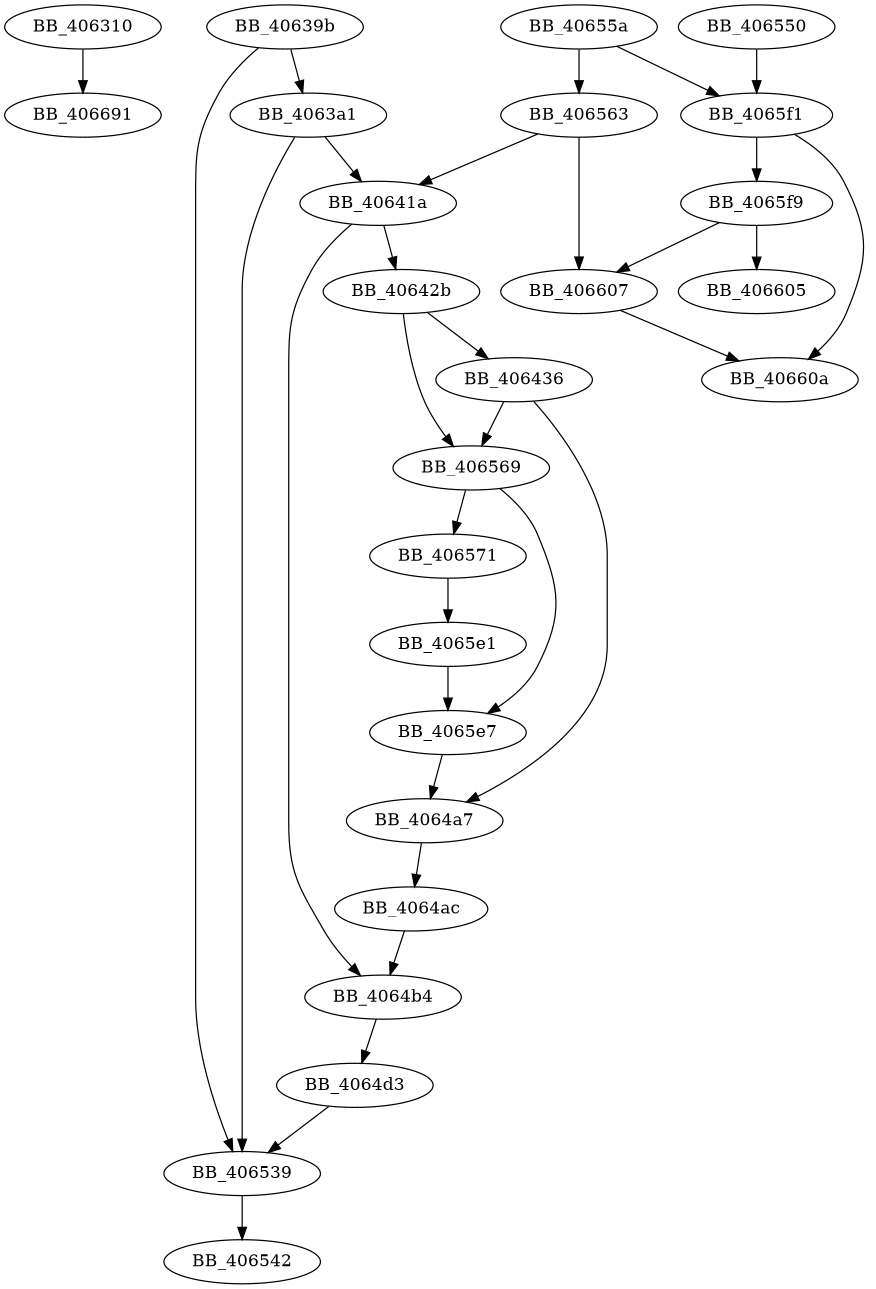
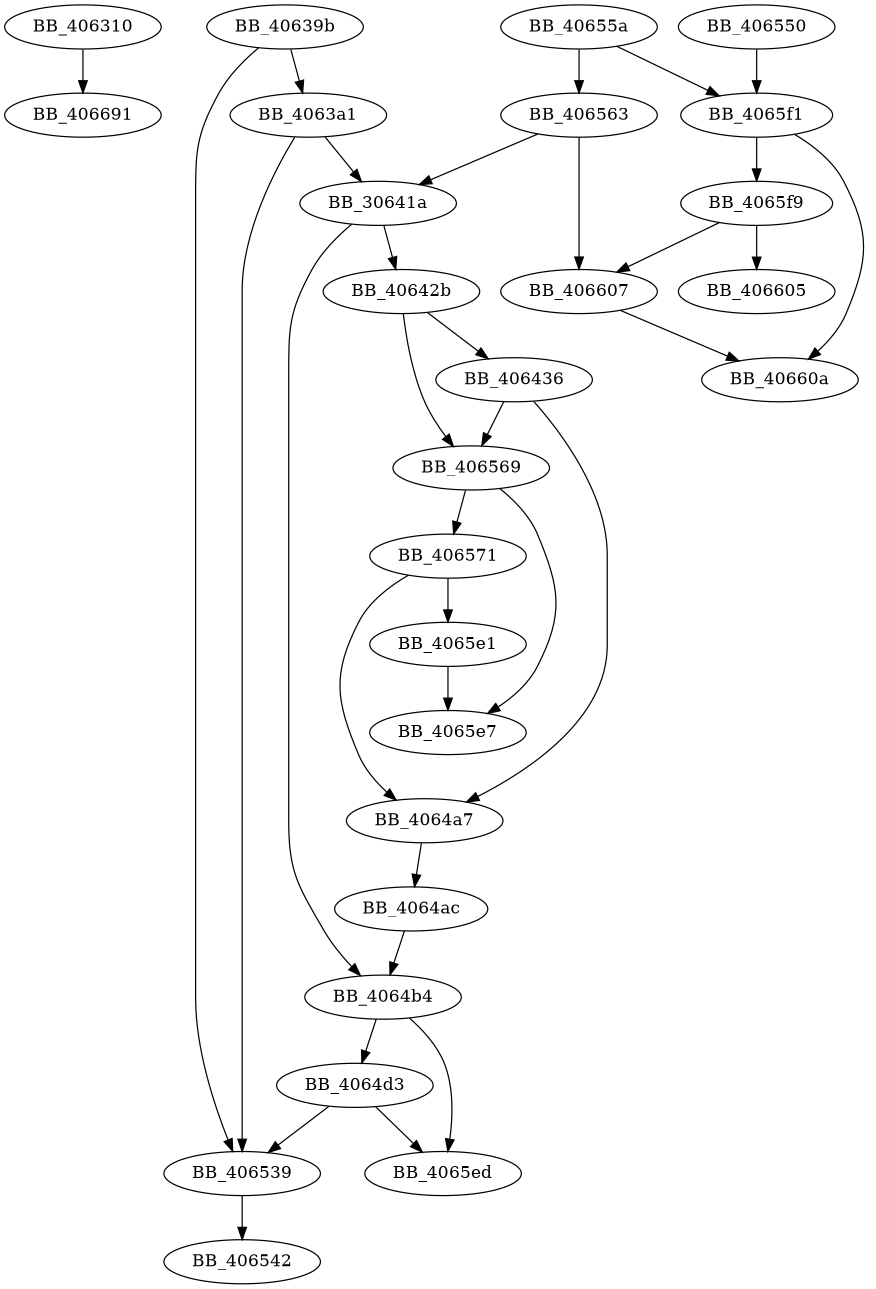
(378, 203) -> (378, 203)
(438, 771) -> (341, 677)
none -> (443, 1174)
